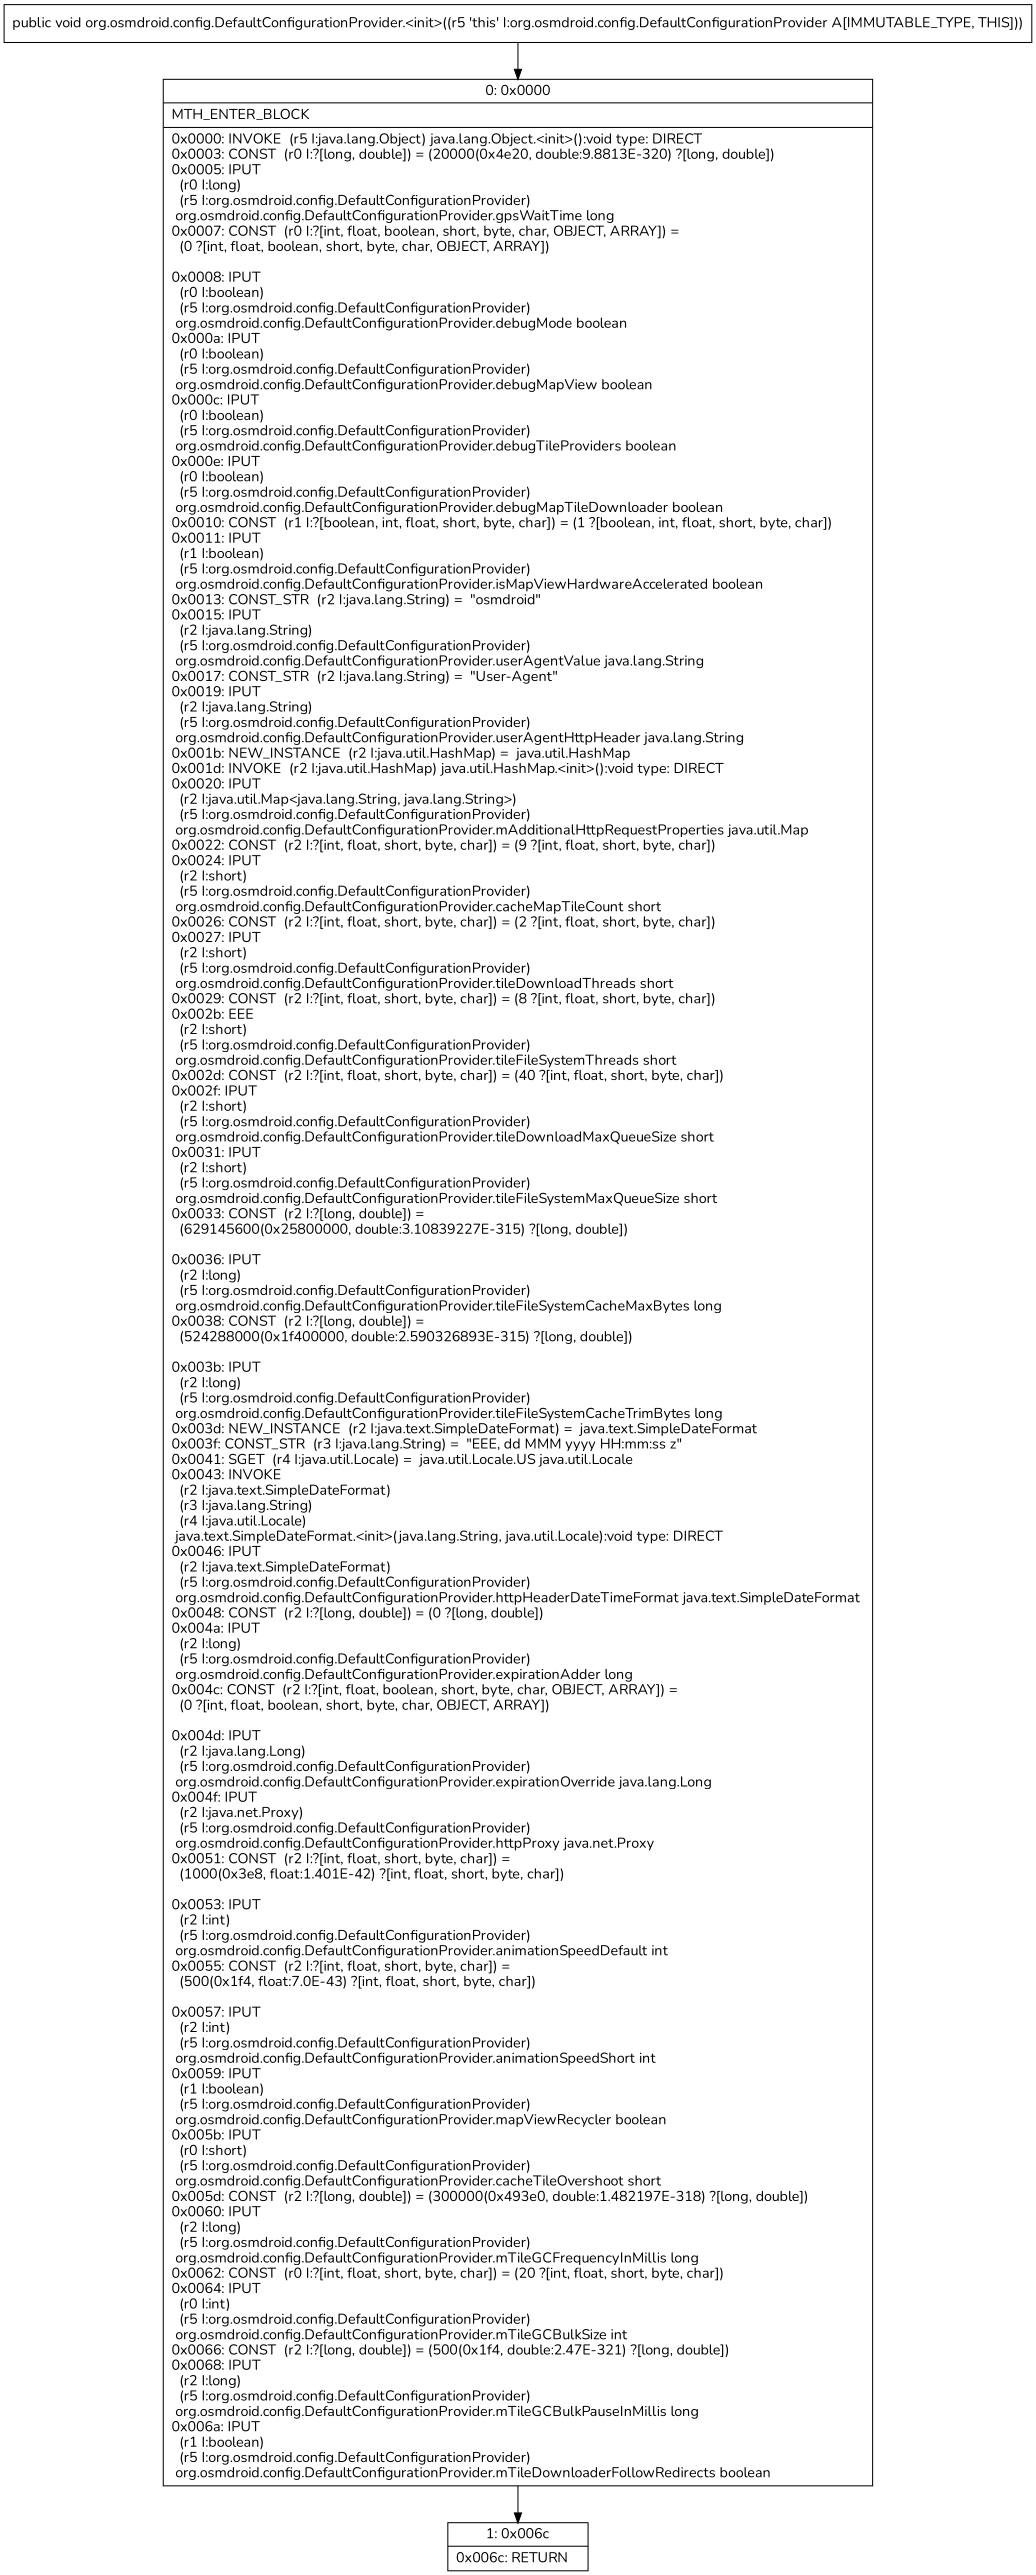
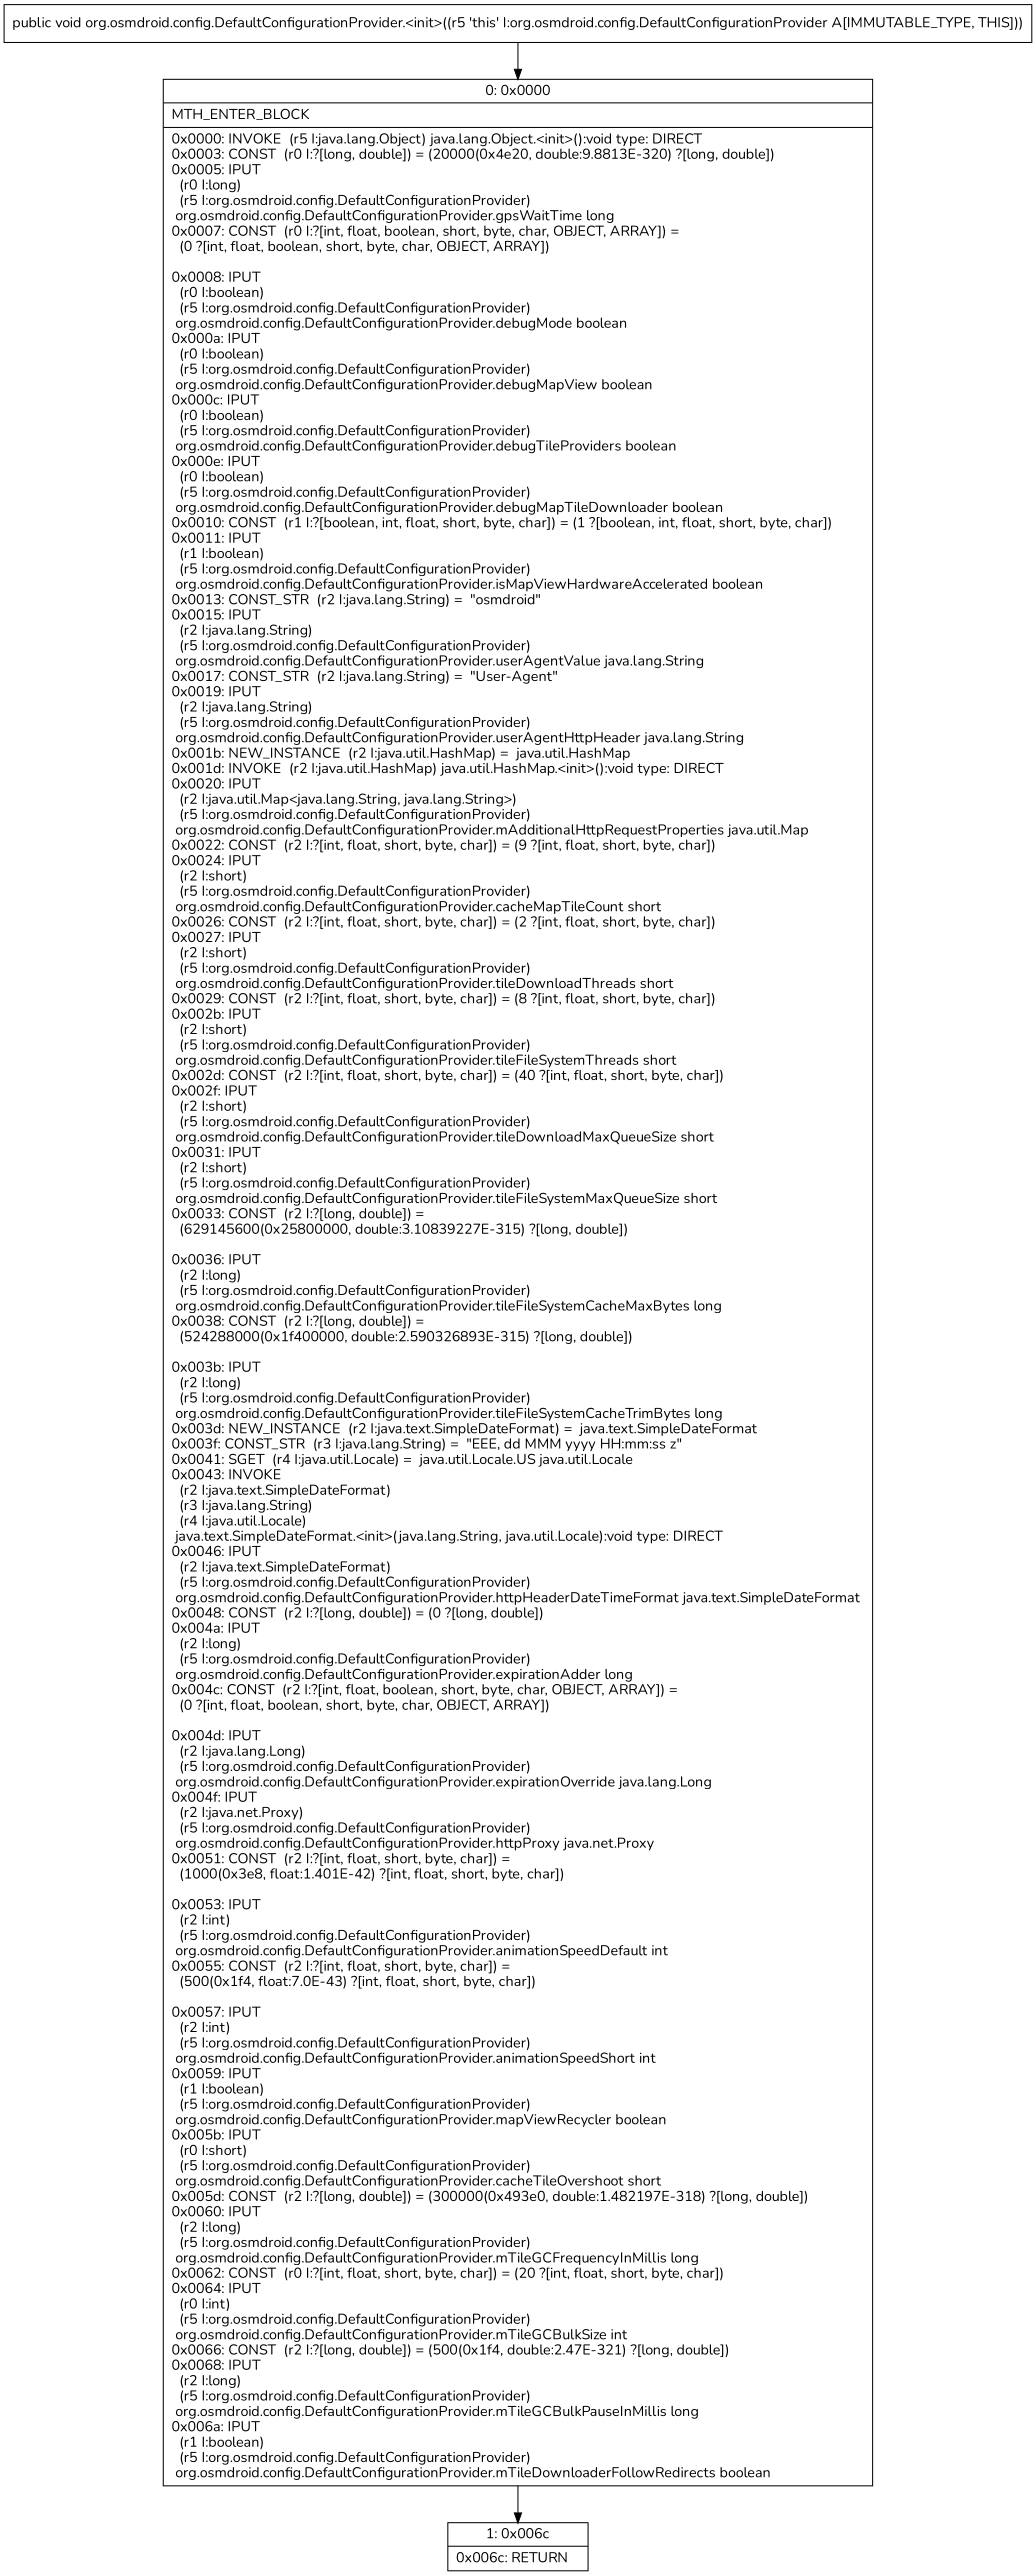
(216, 1014) -> (220, 1014)
